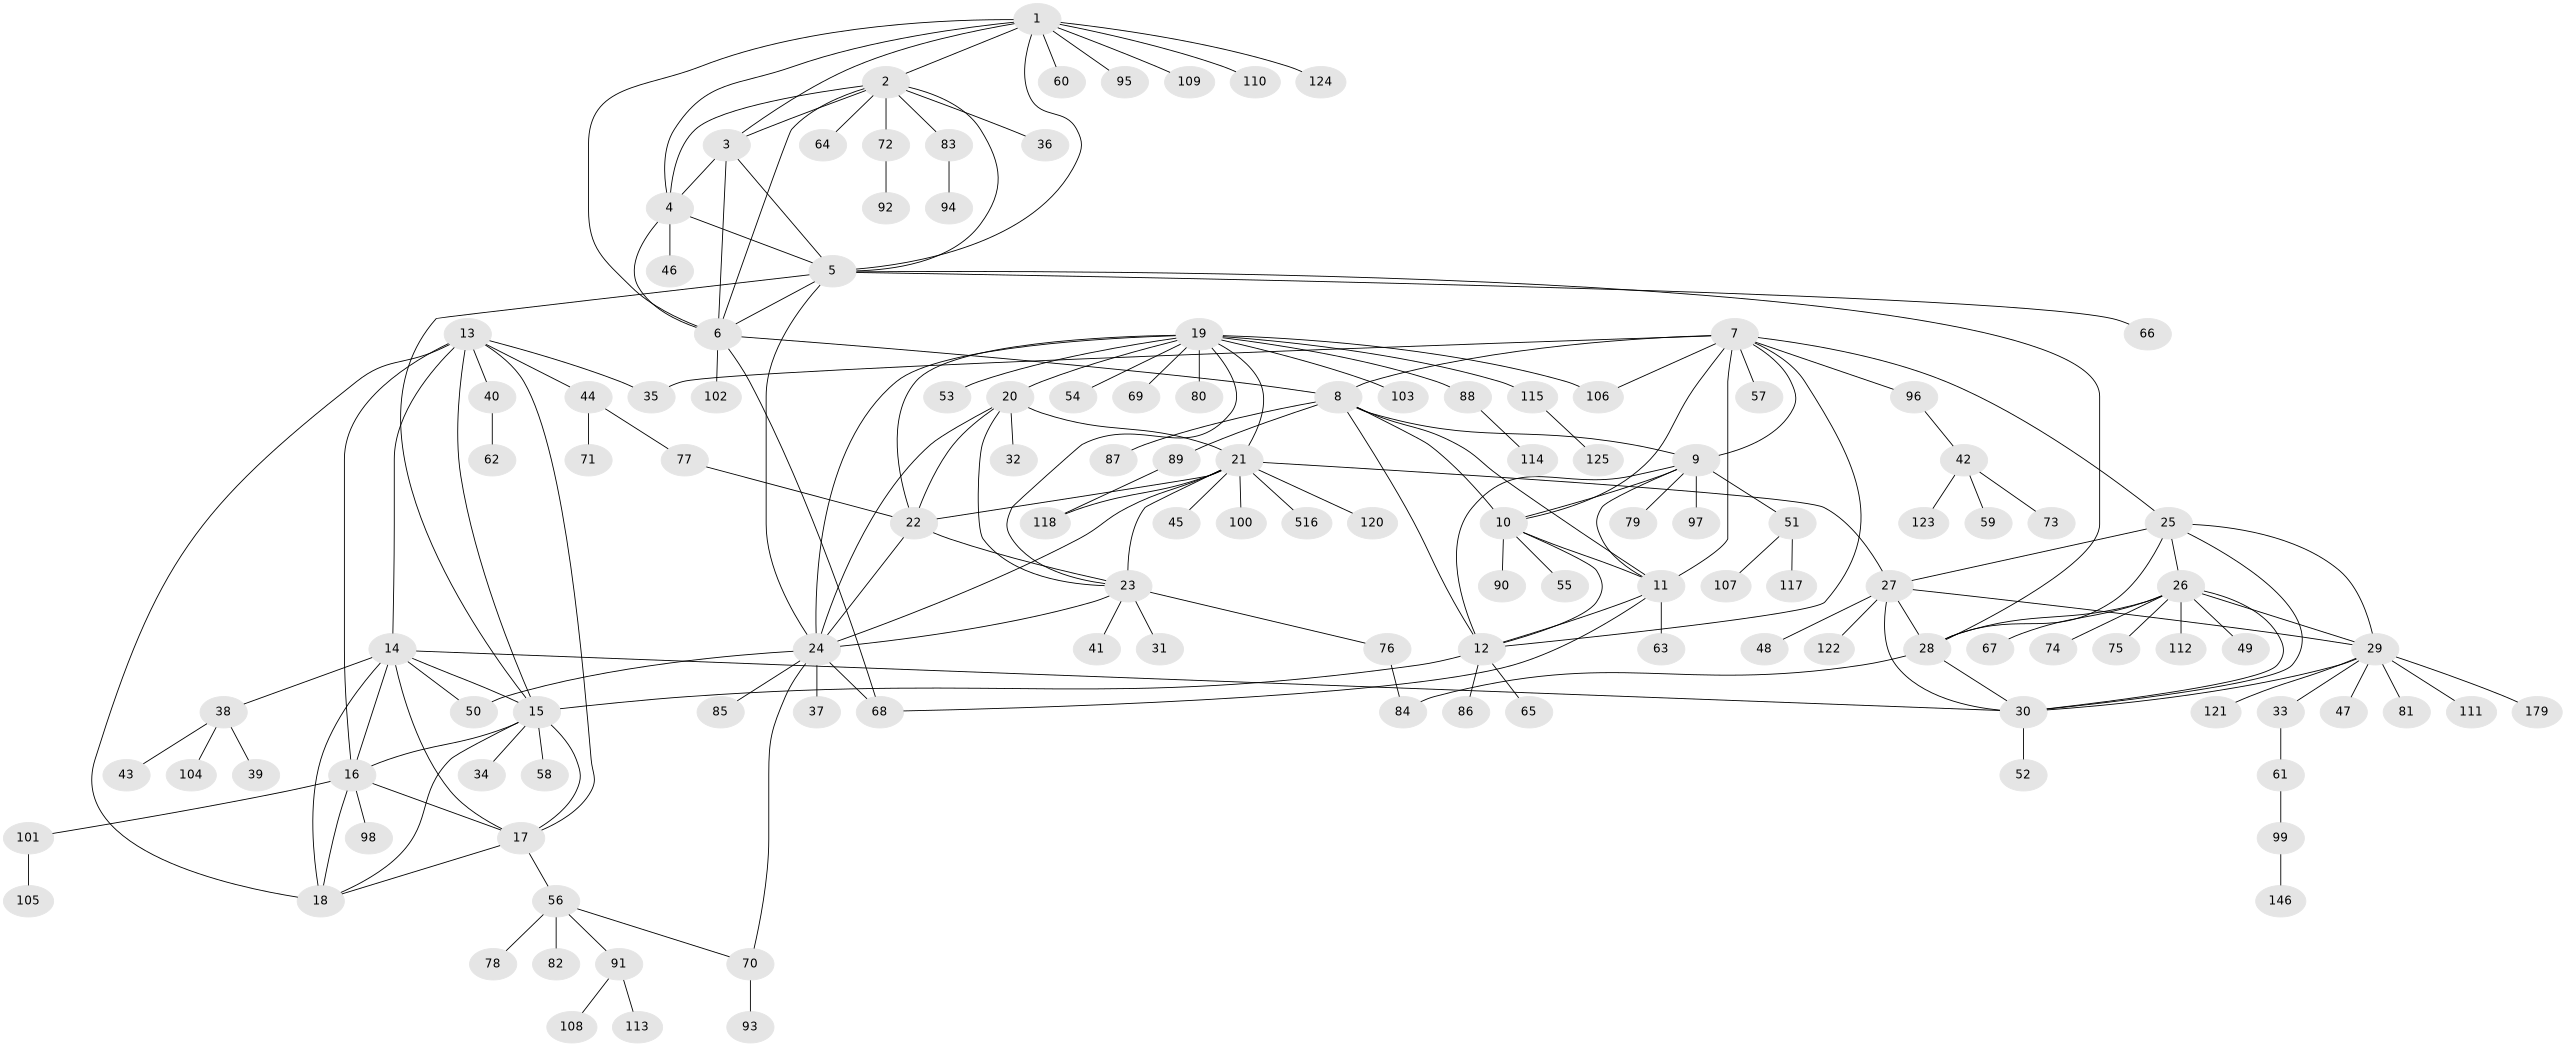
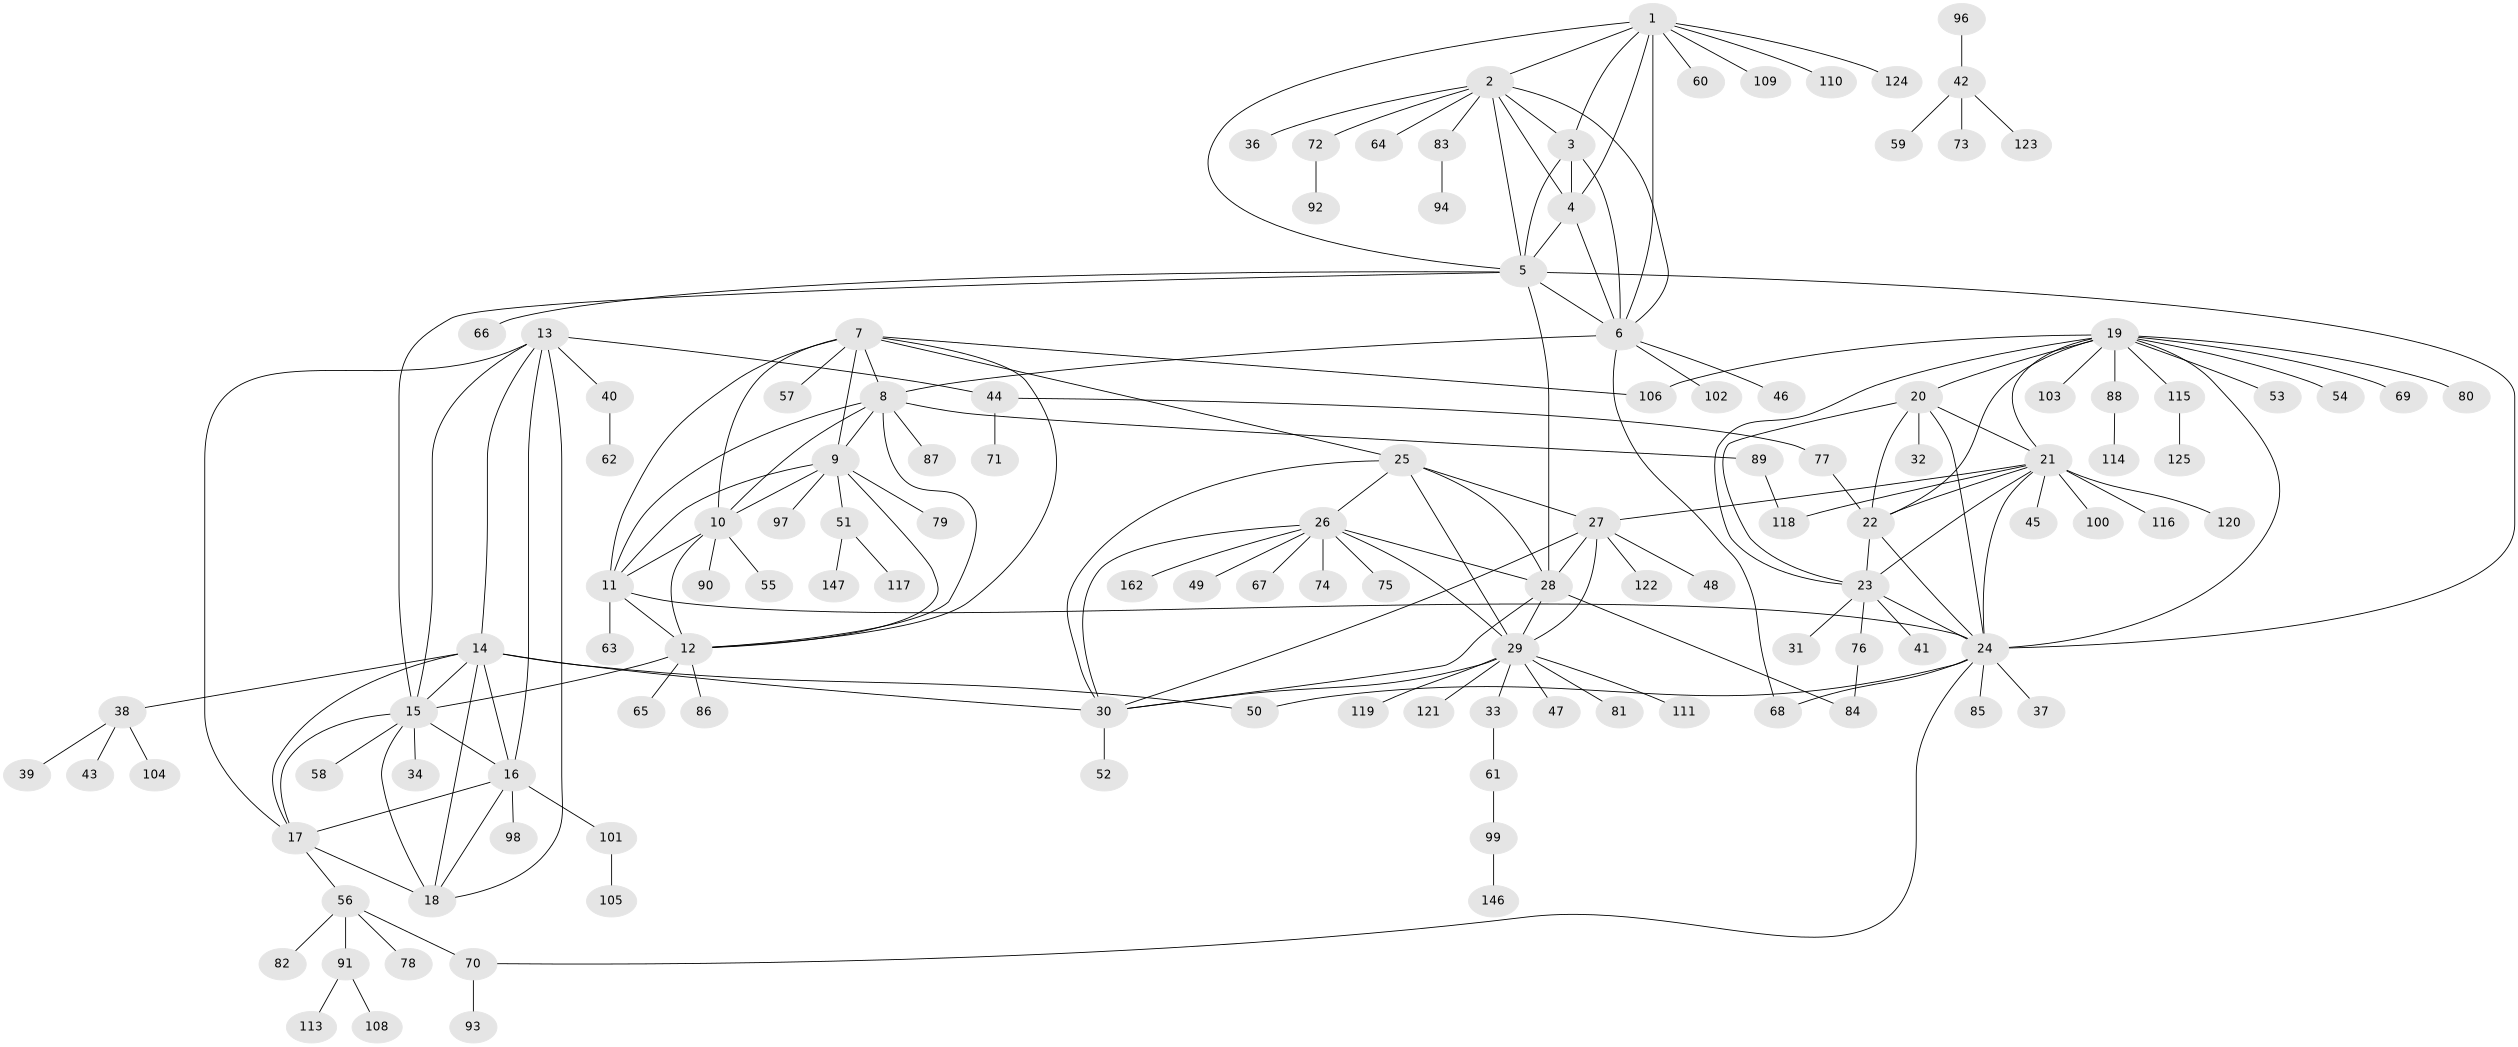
(1125, 82) -> none
(670, 240) -> (1702, 363)
(1824, 366) -> none
(652, 397) -> none
(1307, 523) -> (2164, 523)
(1726, 586) -> (834, 586)
none -> (1532, 618)
(2181, 649) -> (1132, 586)
(1284, 695) -> (1300, 607)
(2537, 712) -> (1363, 712)
